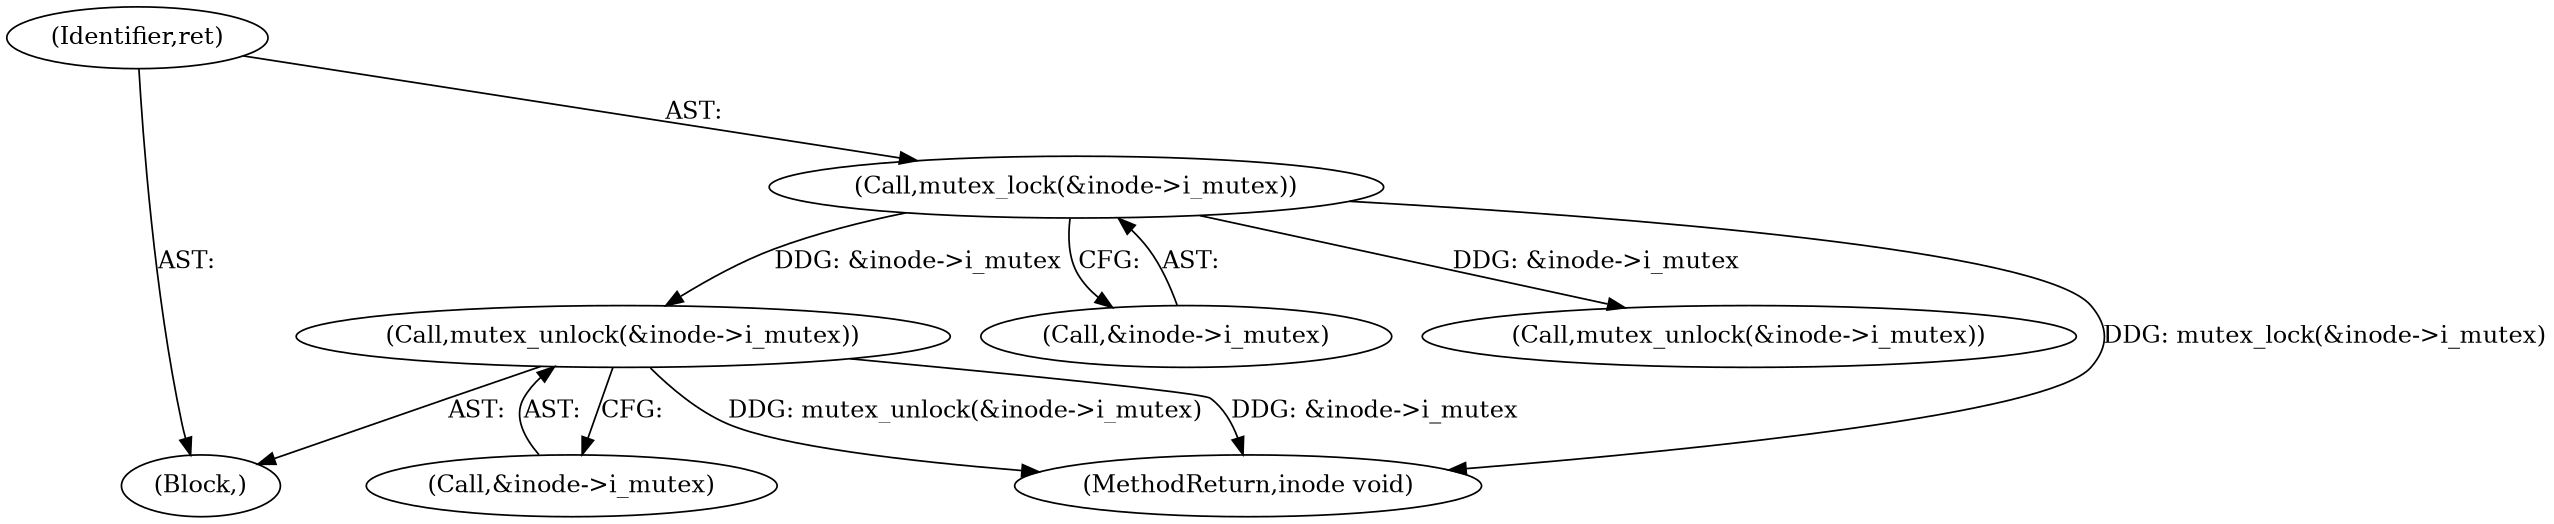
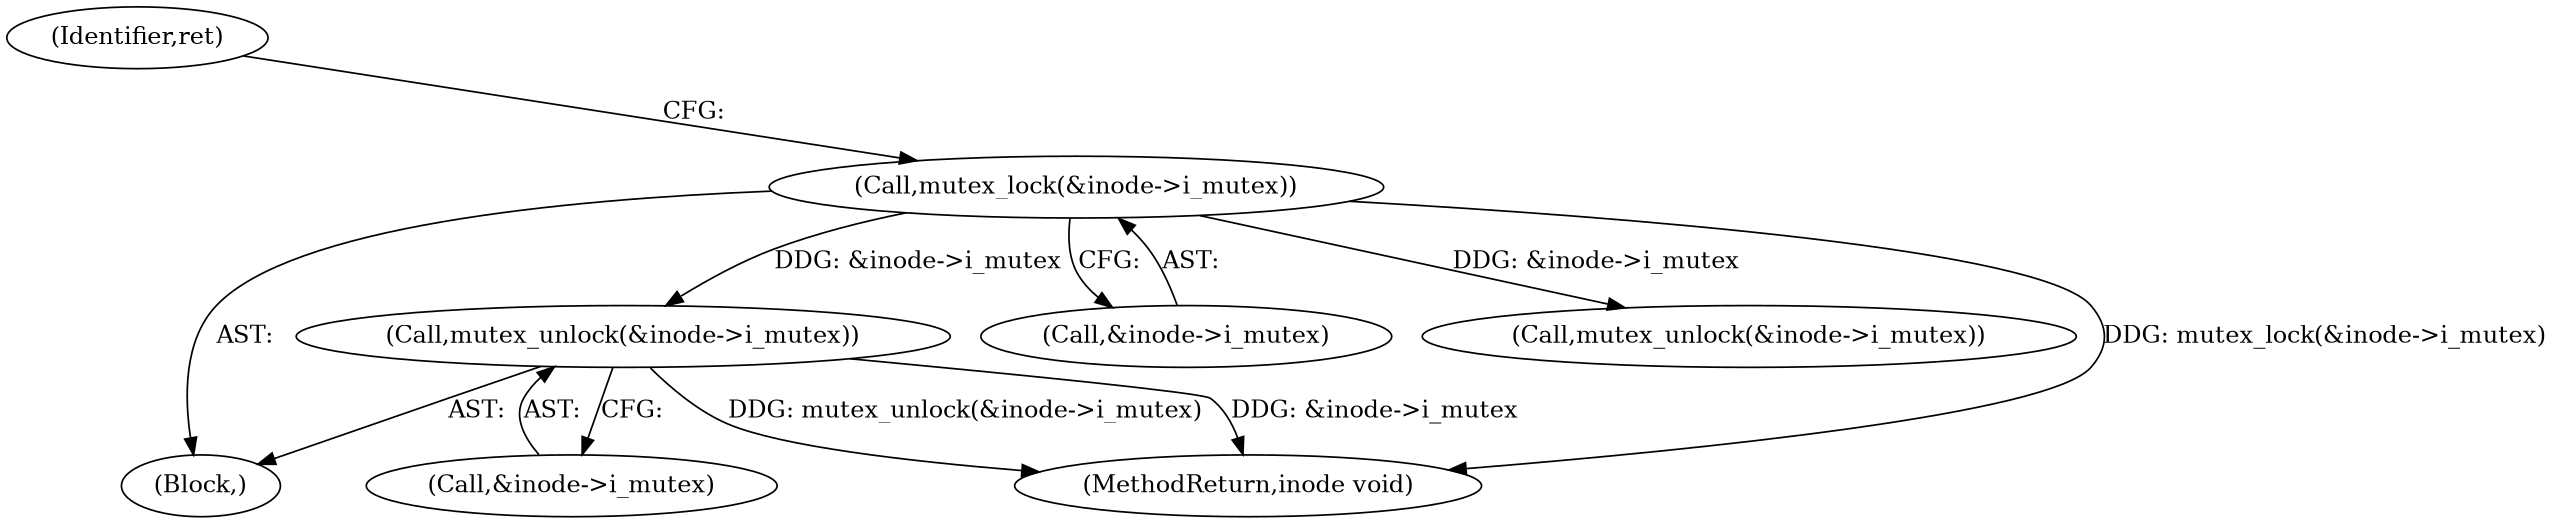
(698, 112) -> (698, 112)
(155, 254) -> (417, 227)
